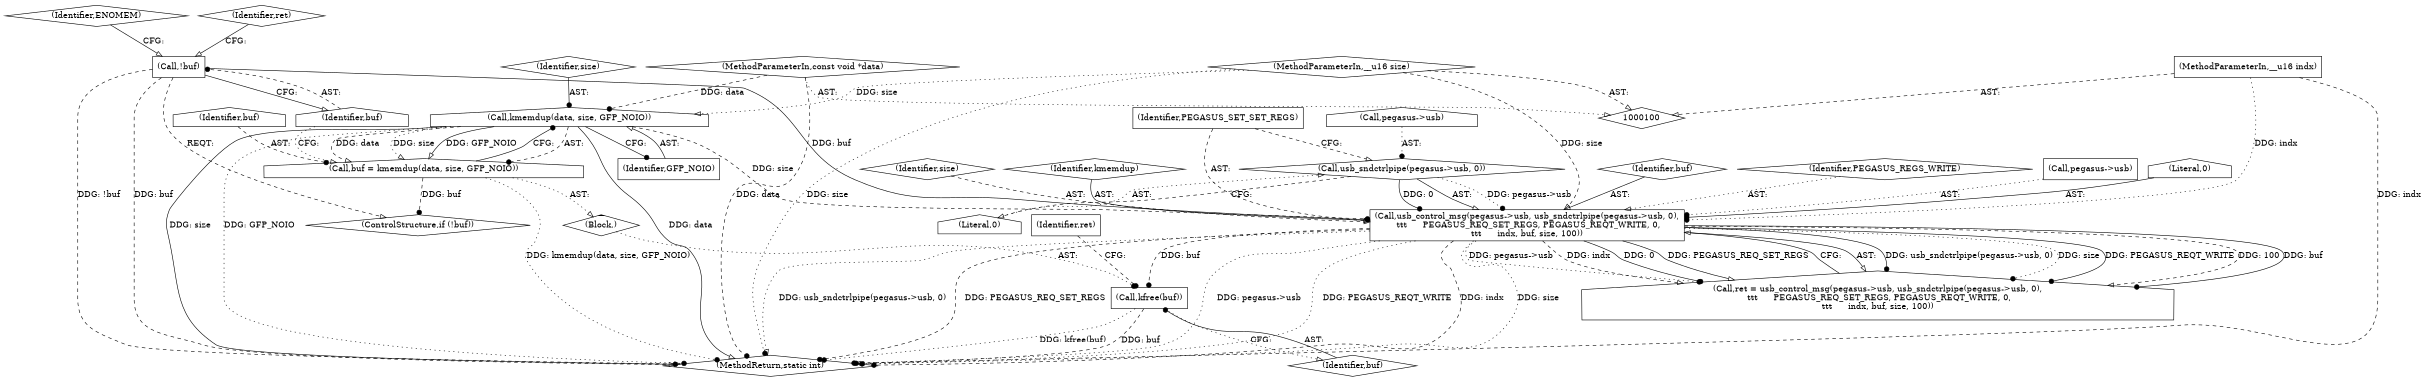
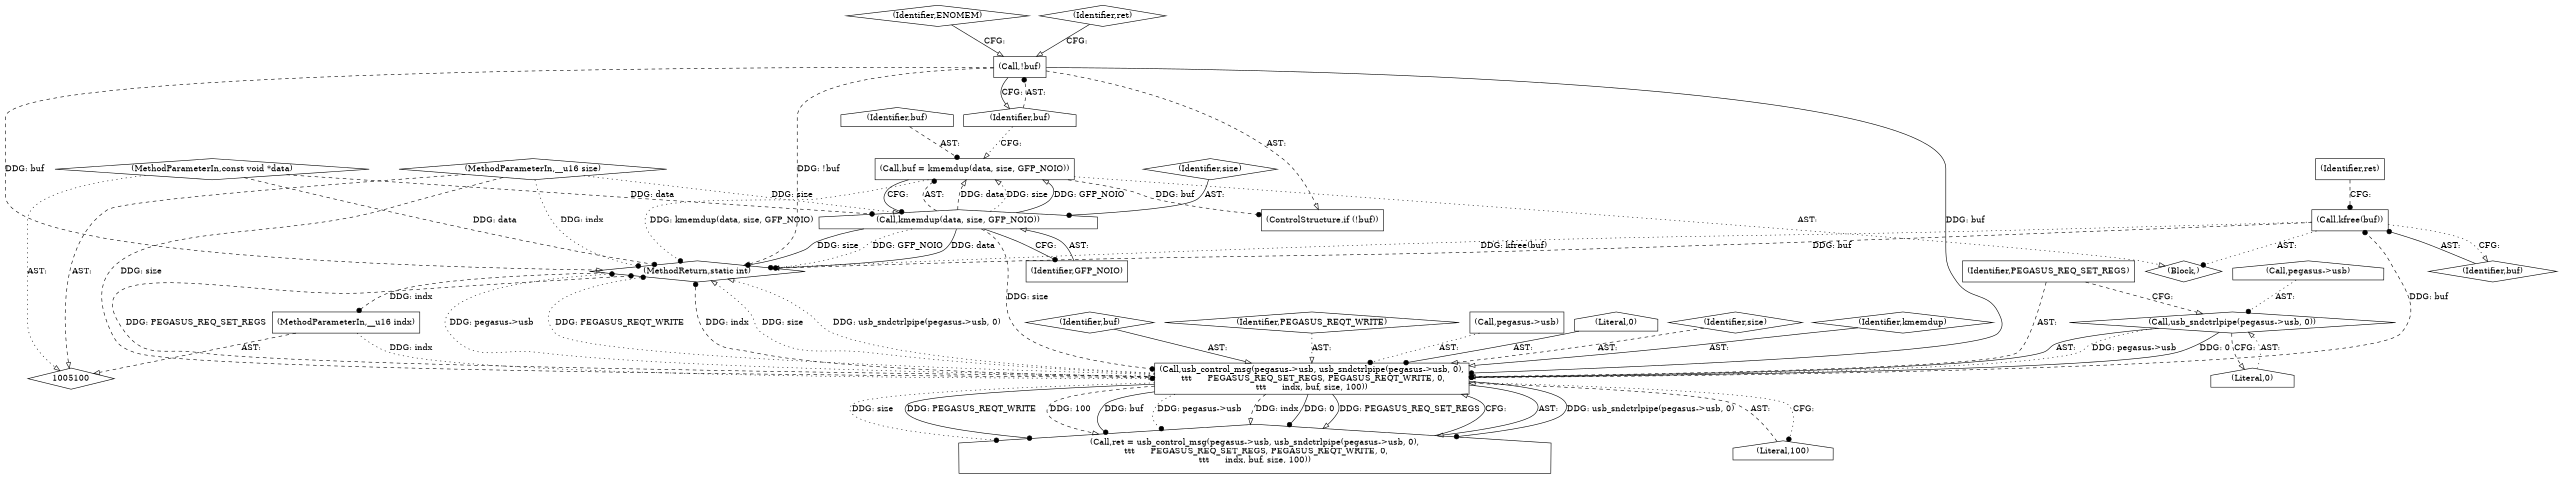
(1218, 118) -> (2049, 271)
(1642, 118) -> (71, 379)
(202, 144) -> (1278, 144)
(424, 169) -> (975, 169)
(1885, 169) -> (1312, 323)
(828, 195) -> (582, 220)
(418, 225) -> (1322, 220)
(876, 248) -> (2261, 248)
(1770, 341) -> (480, 279)
none -> (1783, 451)
